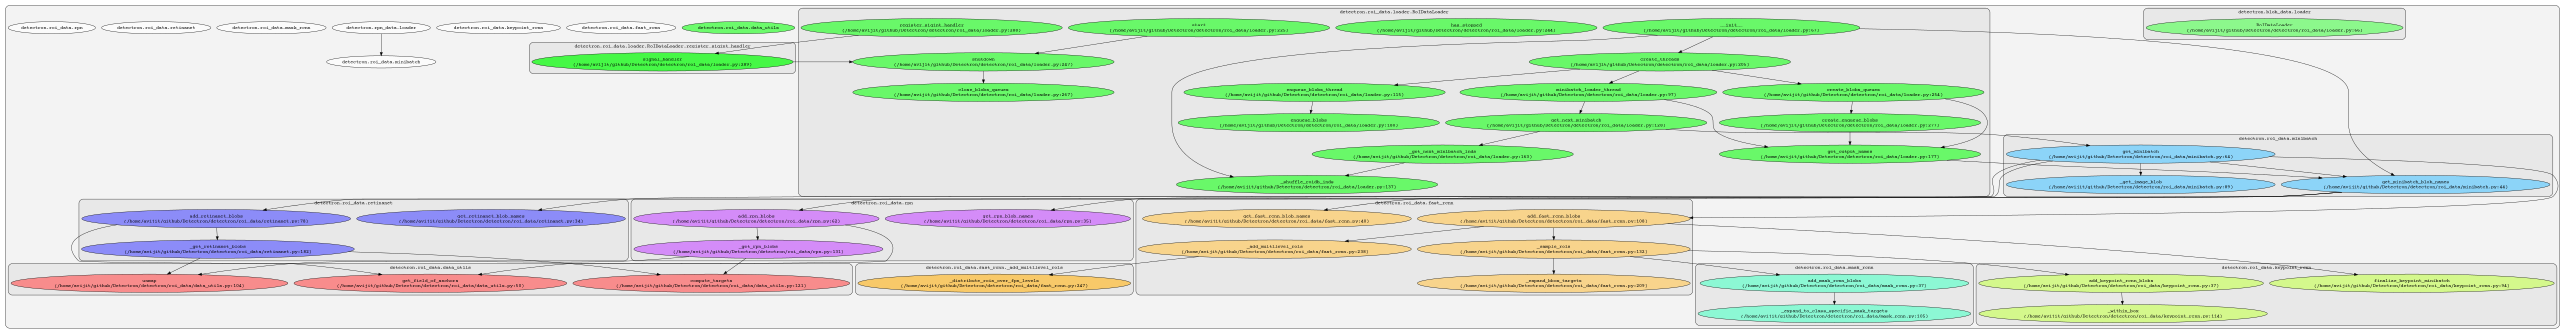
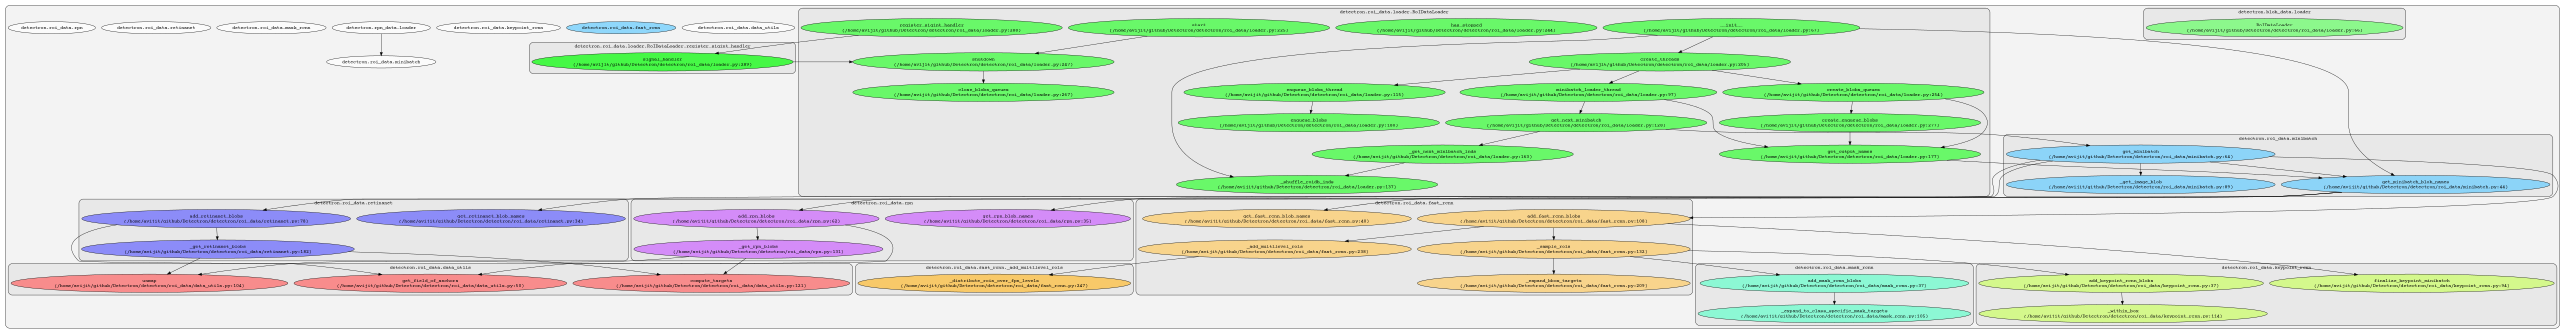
(621, 28) -> (621, 28)
(738, 28) -> (738, 28)
